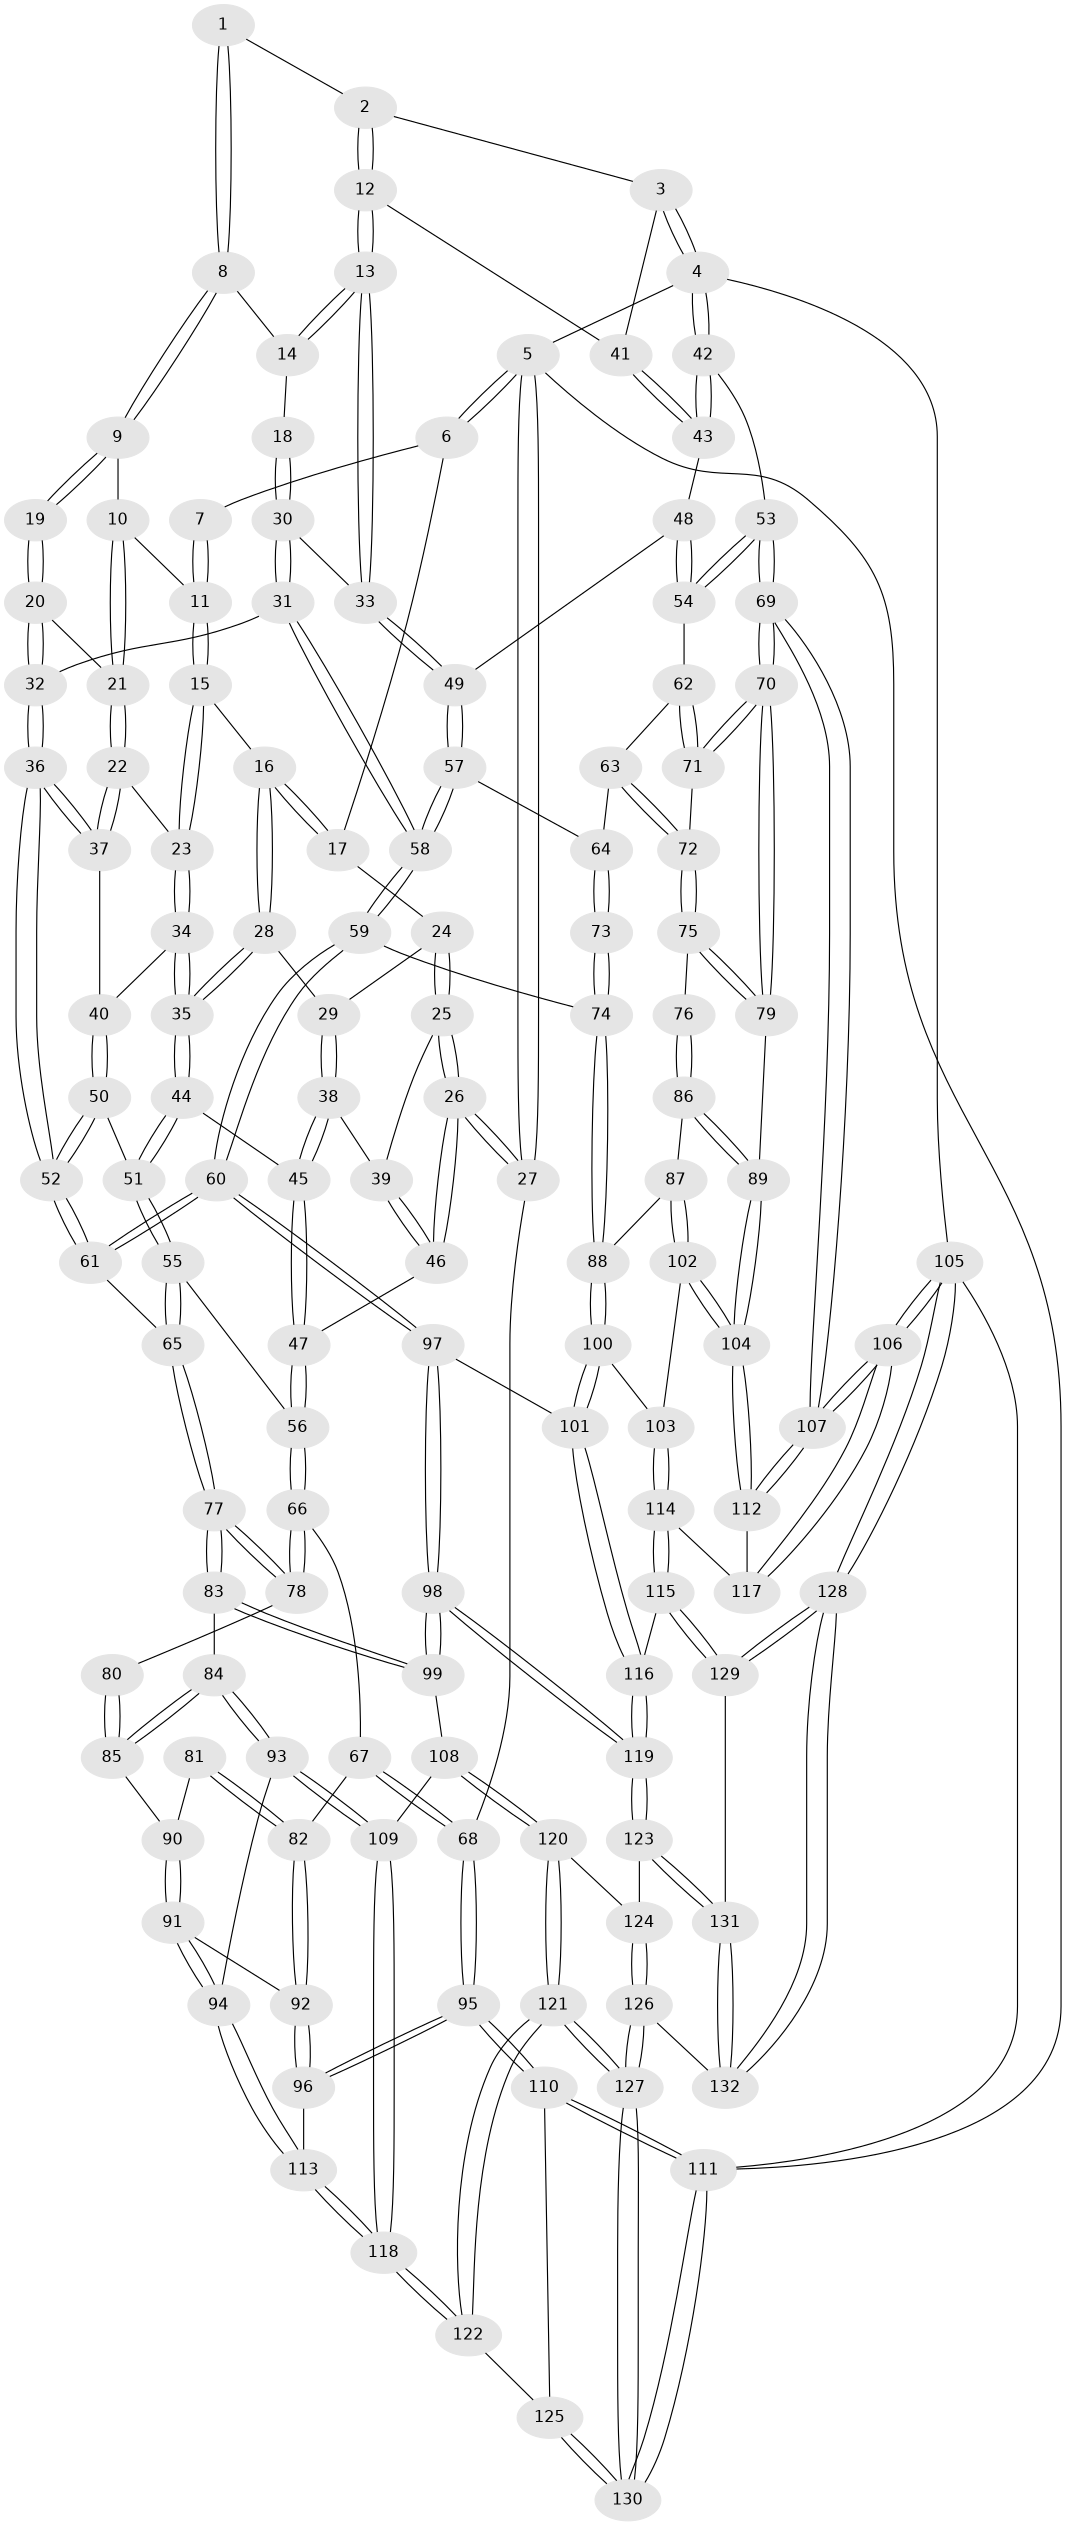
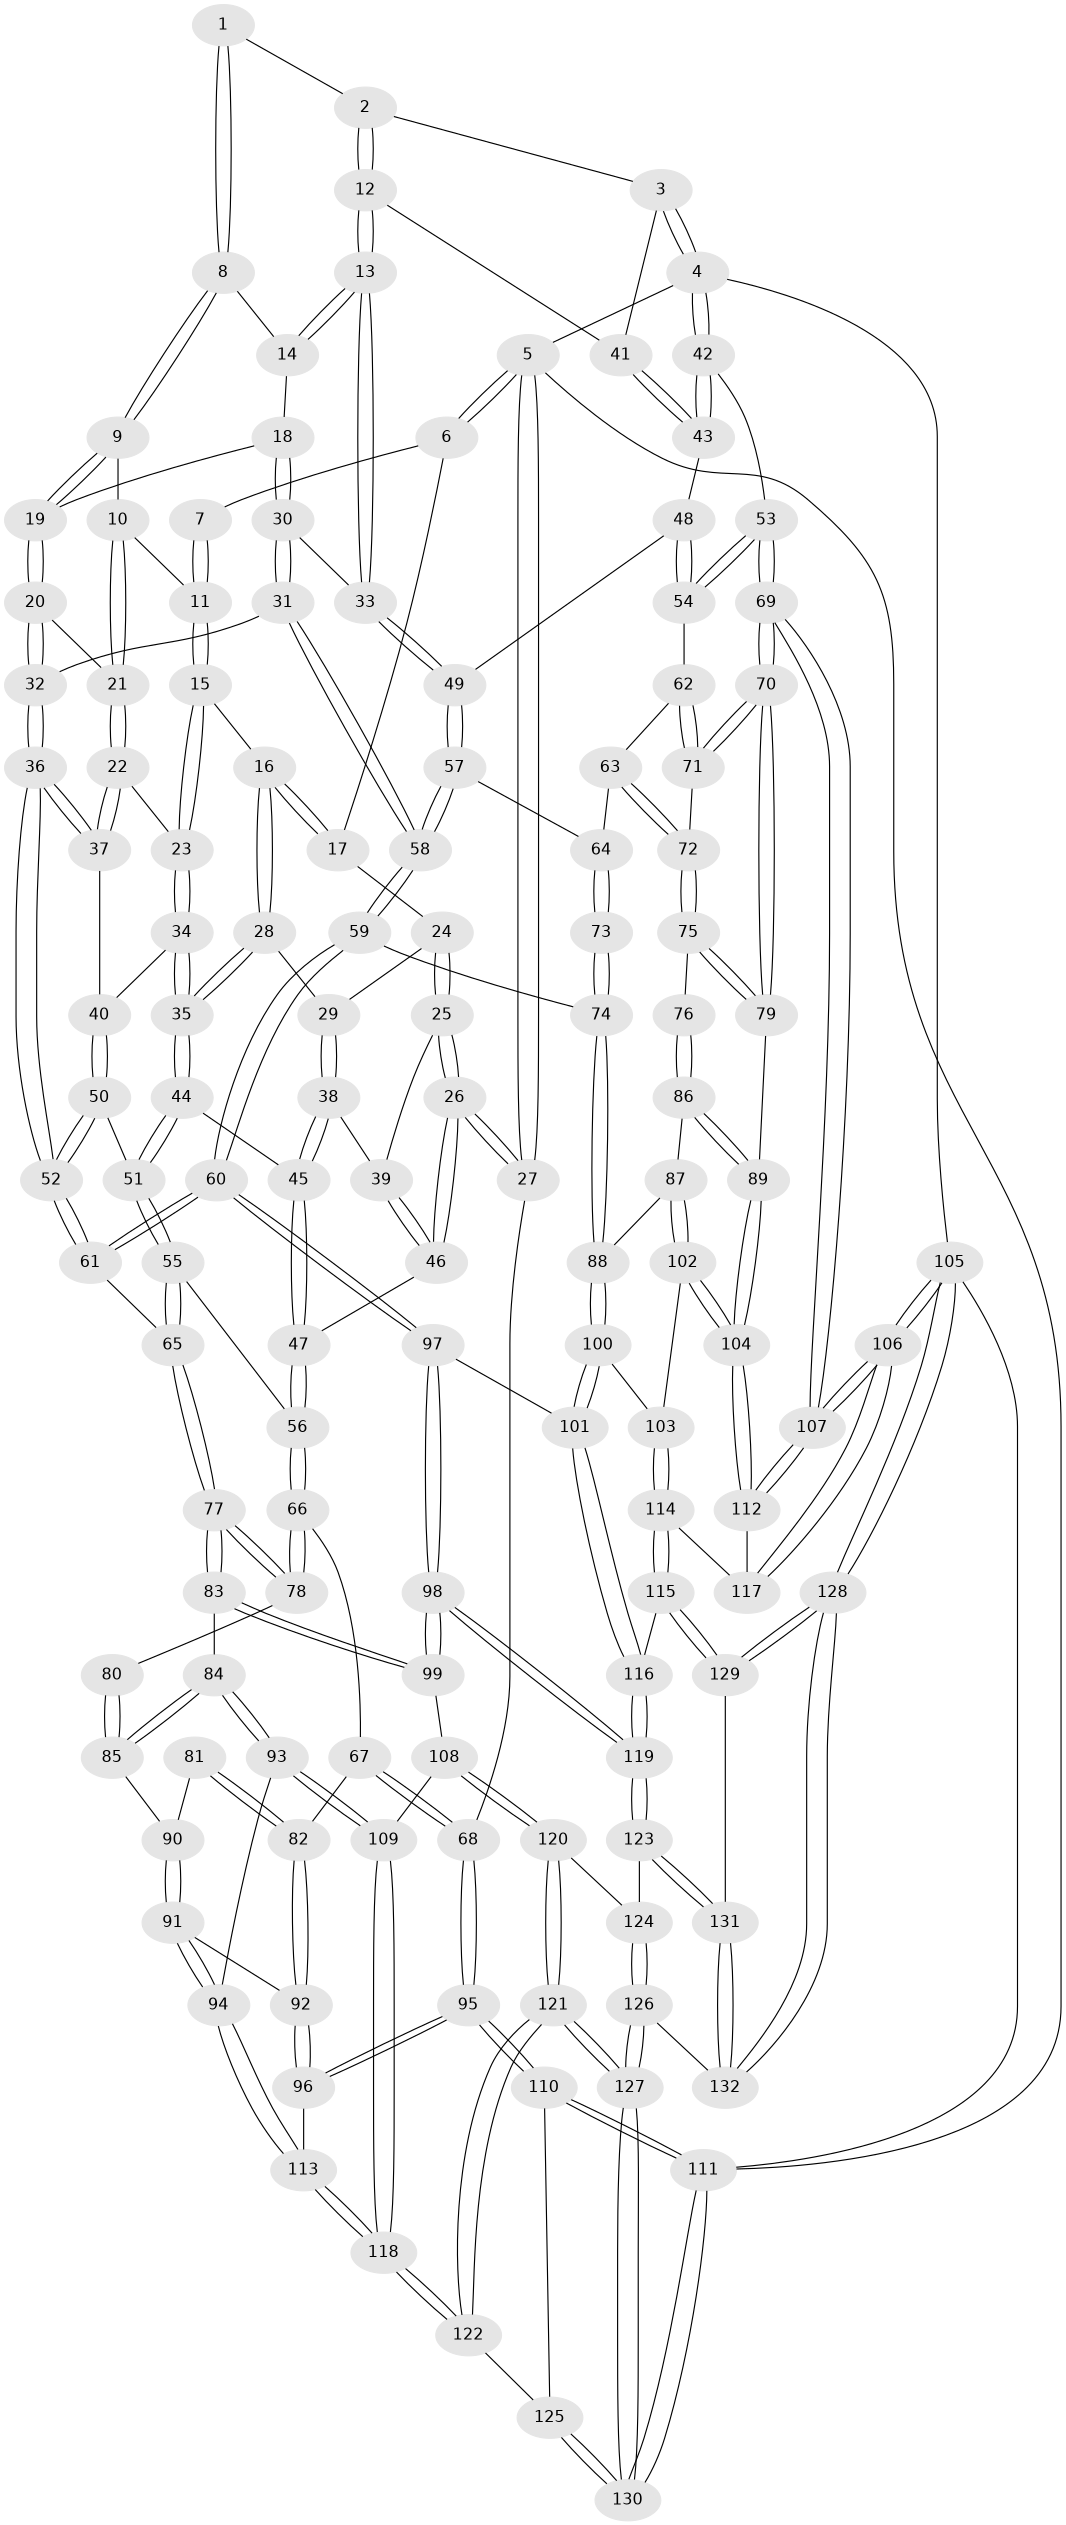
none -> (156, 473)
